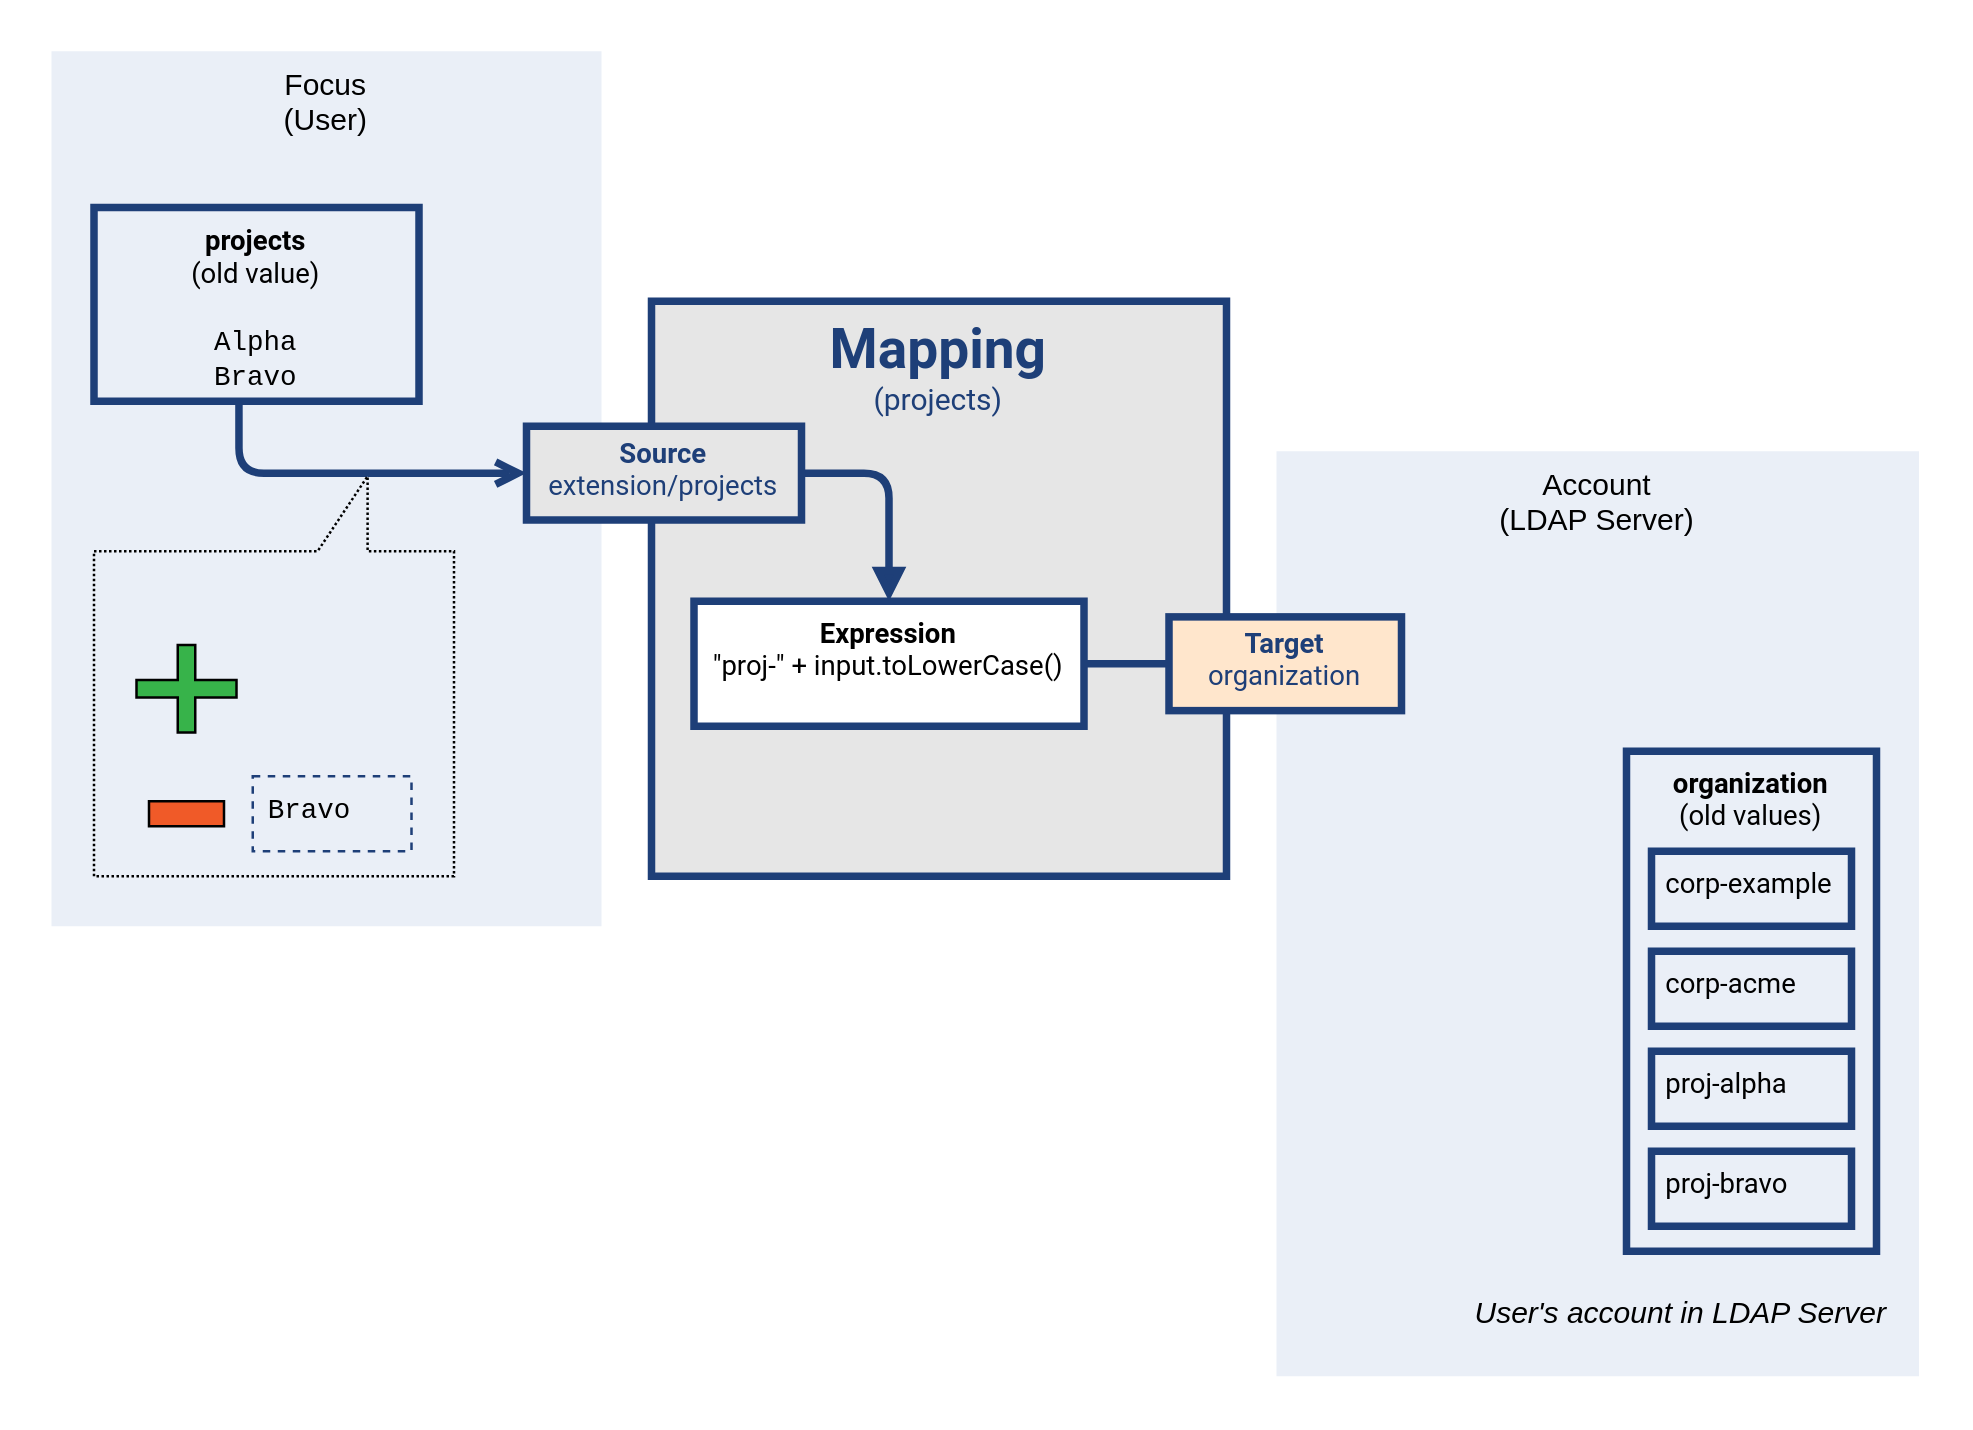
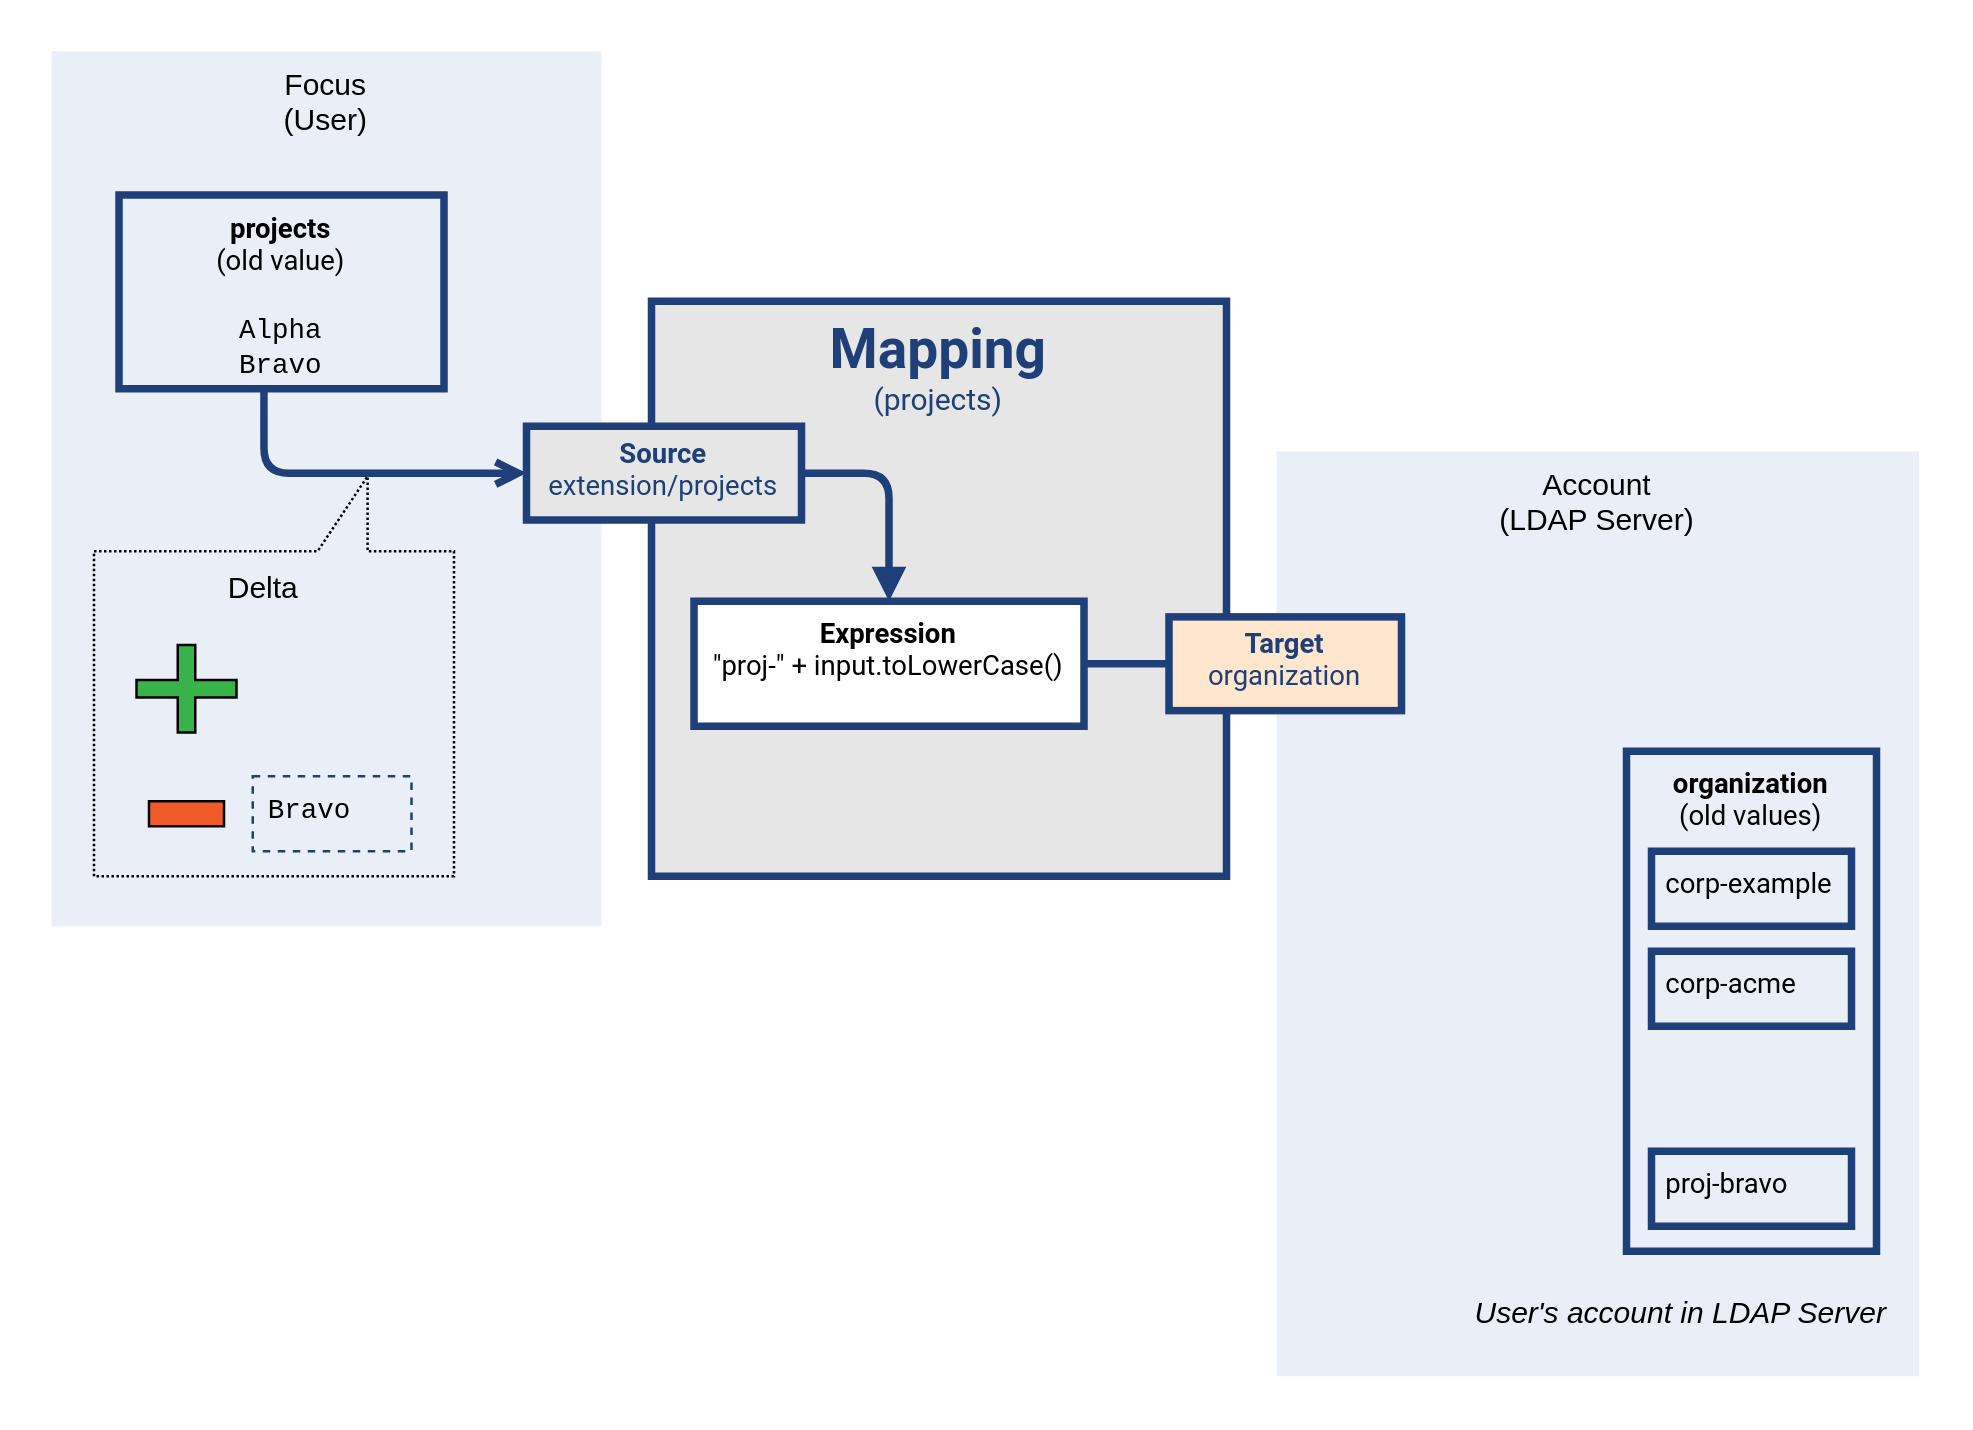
(256, 304) -> (281, 292)
none -> (286, 586)
(1751, 1089) -> none
